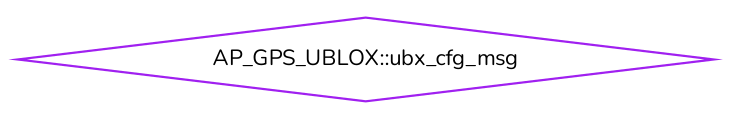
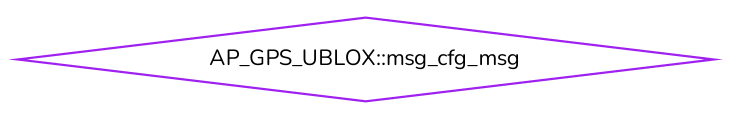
(366, 59) -> (366, 59)
